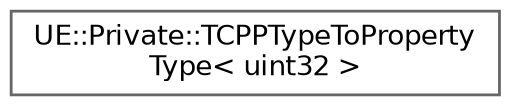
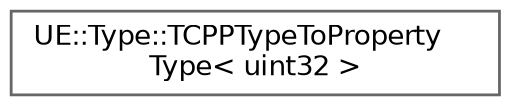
(255, 53) -> (255, 53)
